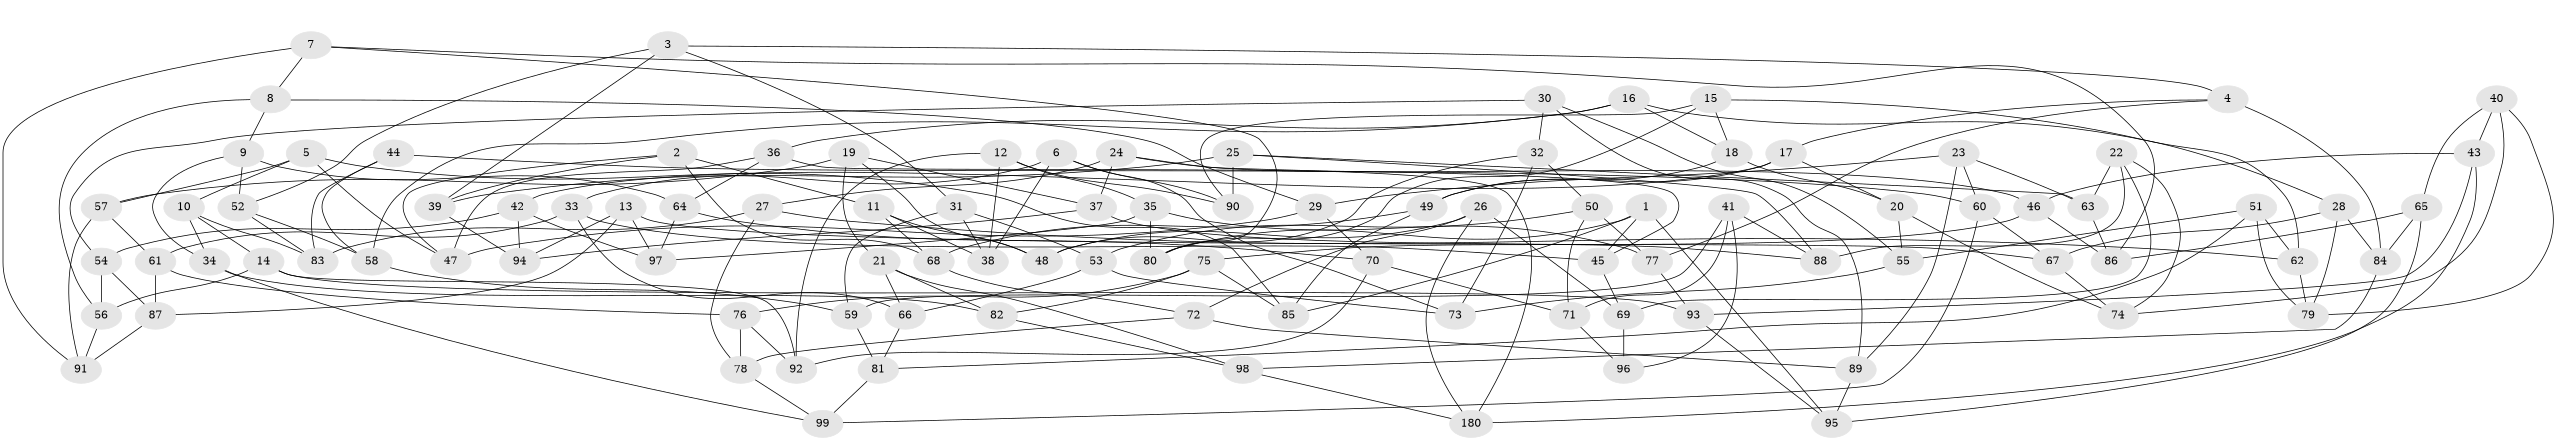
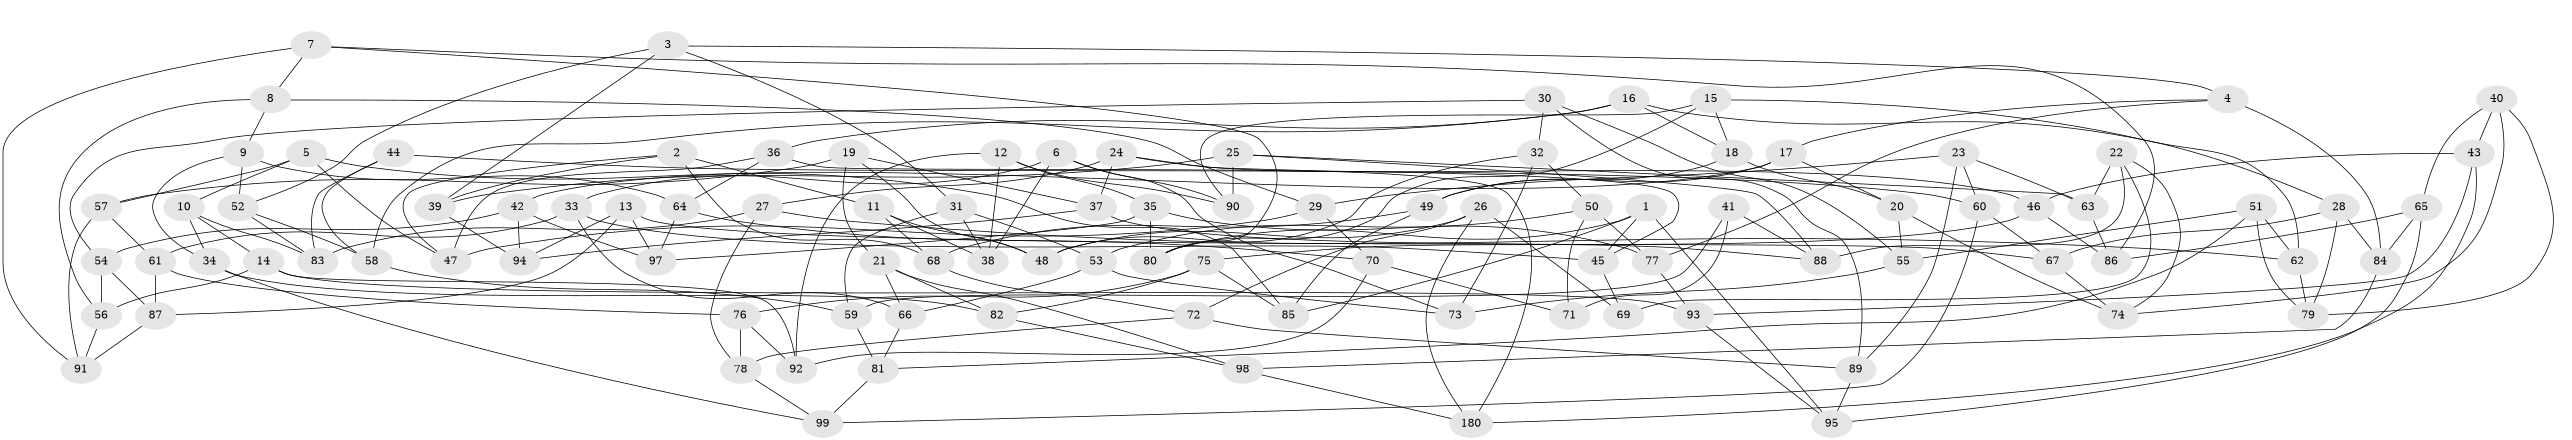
(1624, 370) -> none
